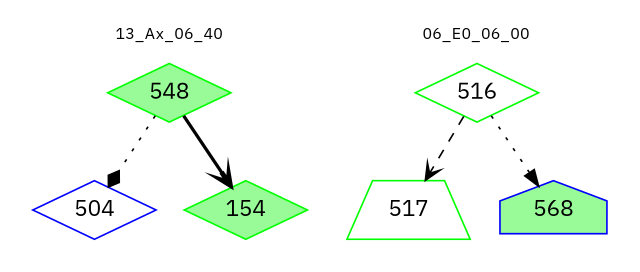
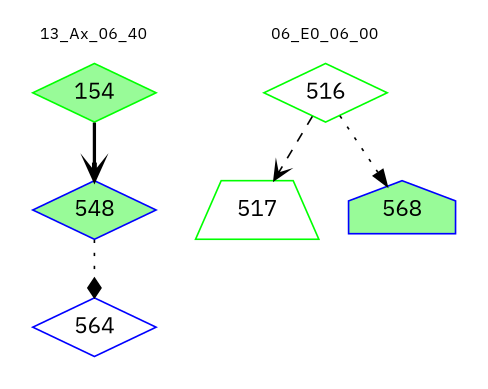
(169, 93) -> (94, 210)
(203, 144) -> (94, 143)
(94, 210) -> (94, 327)
